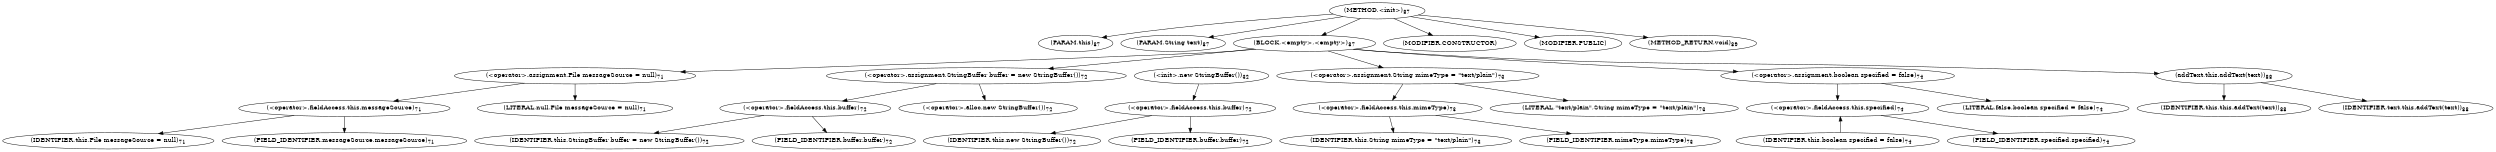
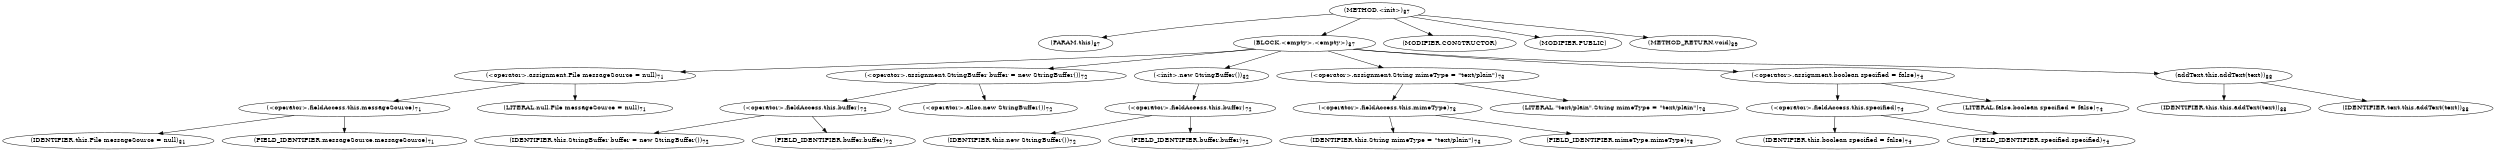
(1173, 43) -> none
none -> (1255, 59)
(1841, 127) -> (1835, 122)
(182, 140) -> (182, 140)
